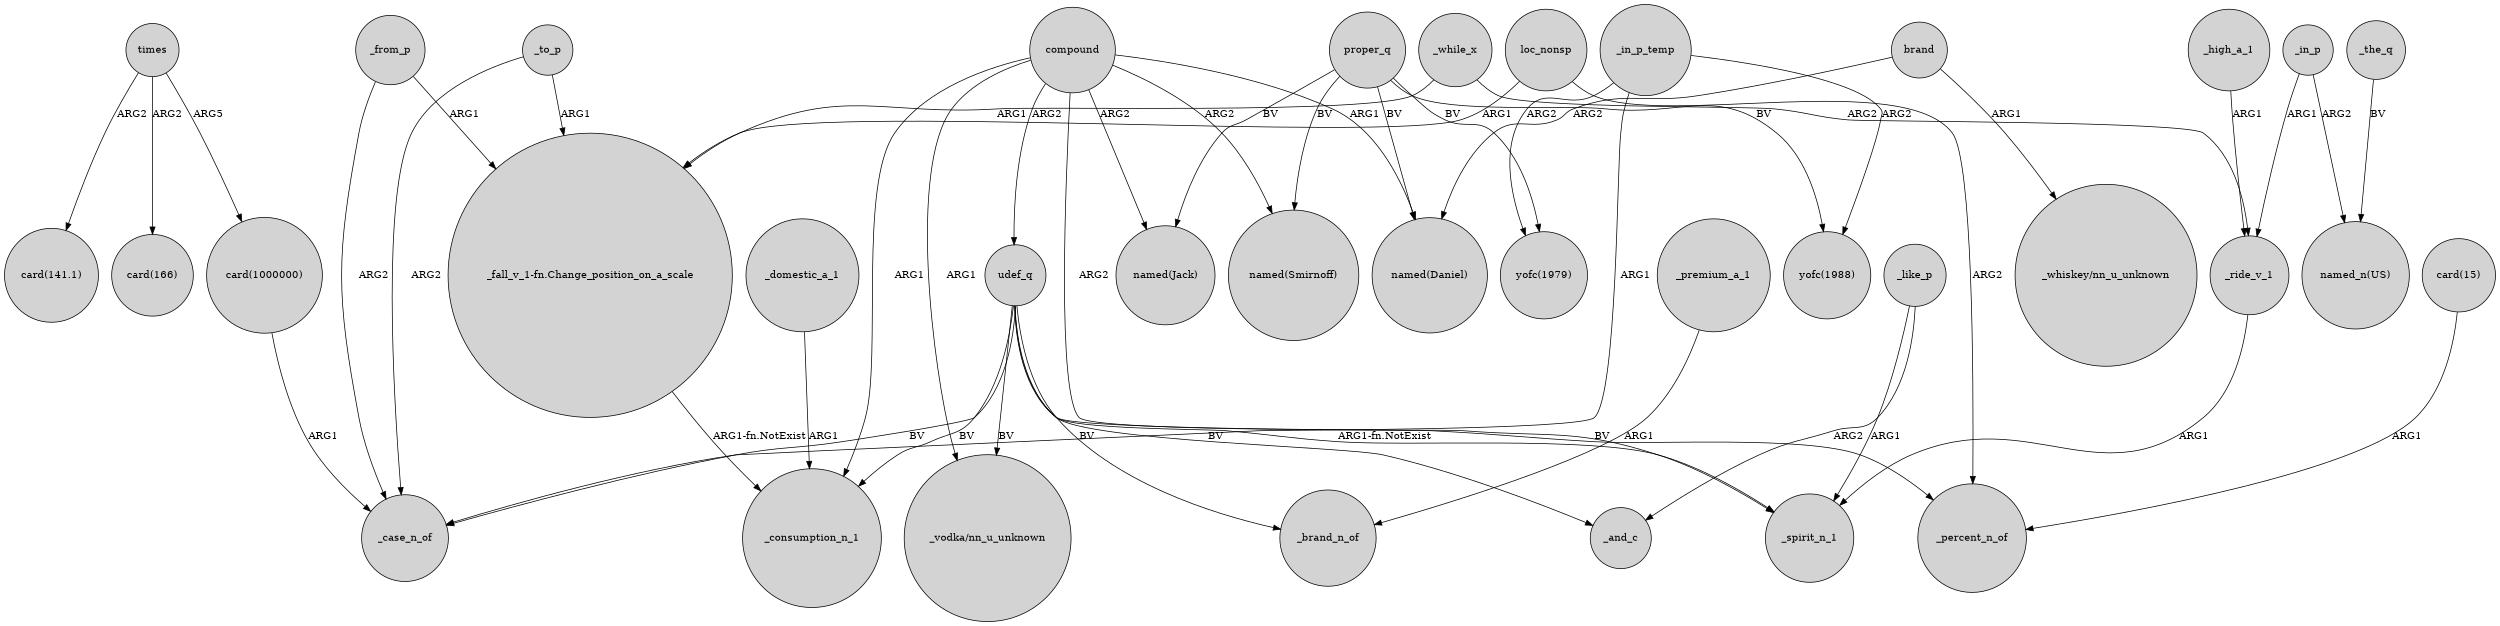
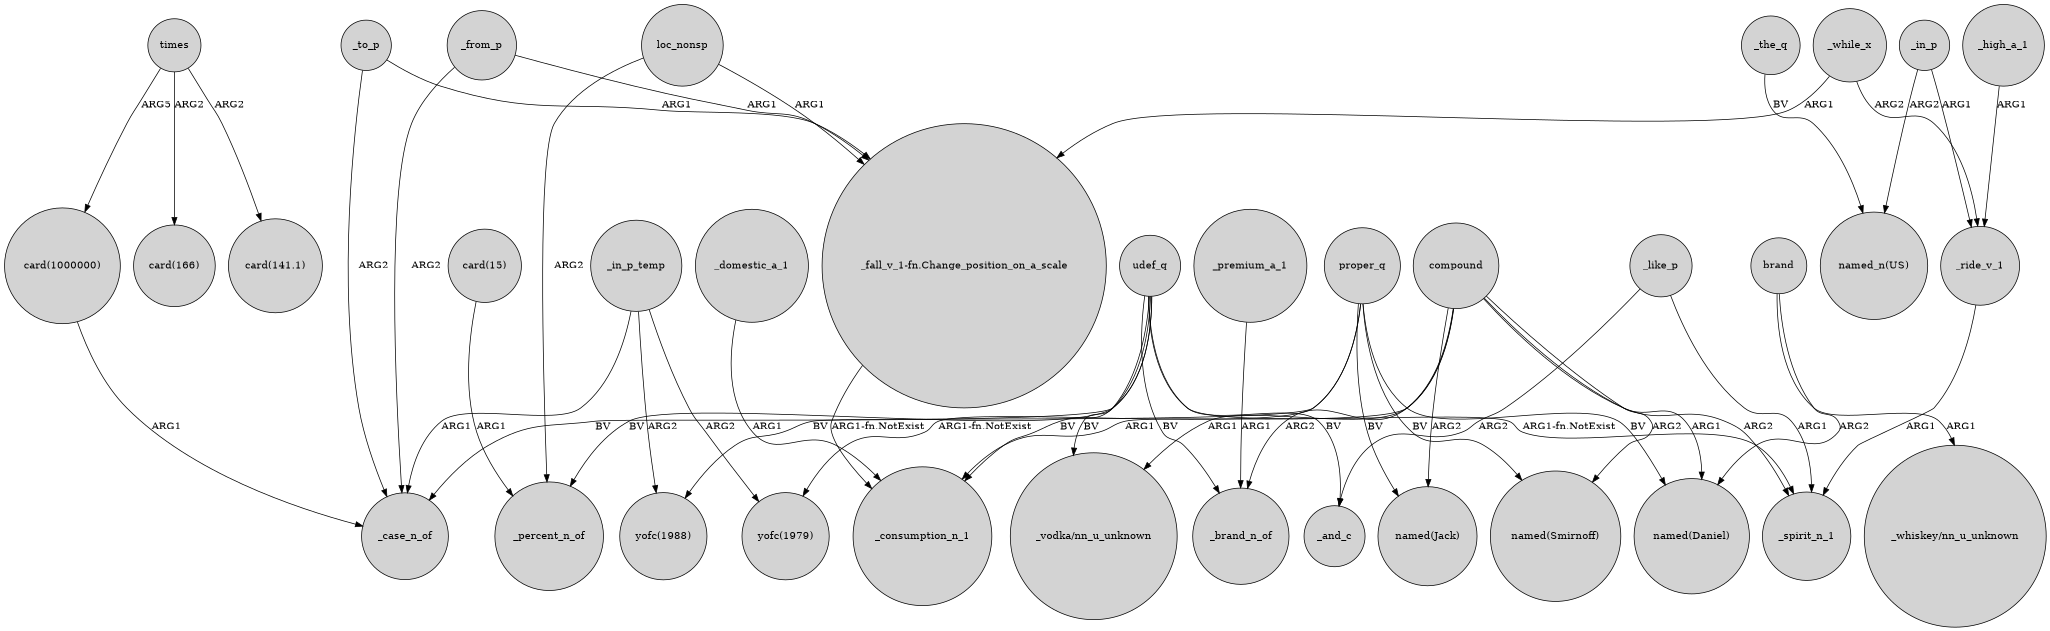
(1453, 114) -> (985, 427)
(1020, 158) -> (1336, 412)
